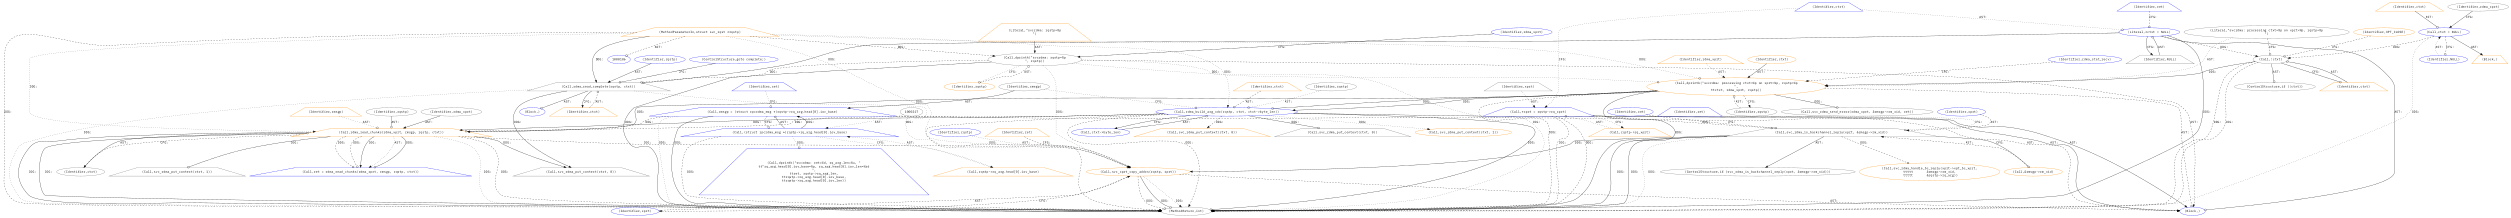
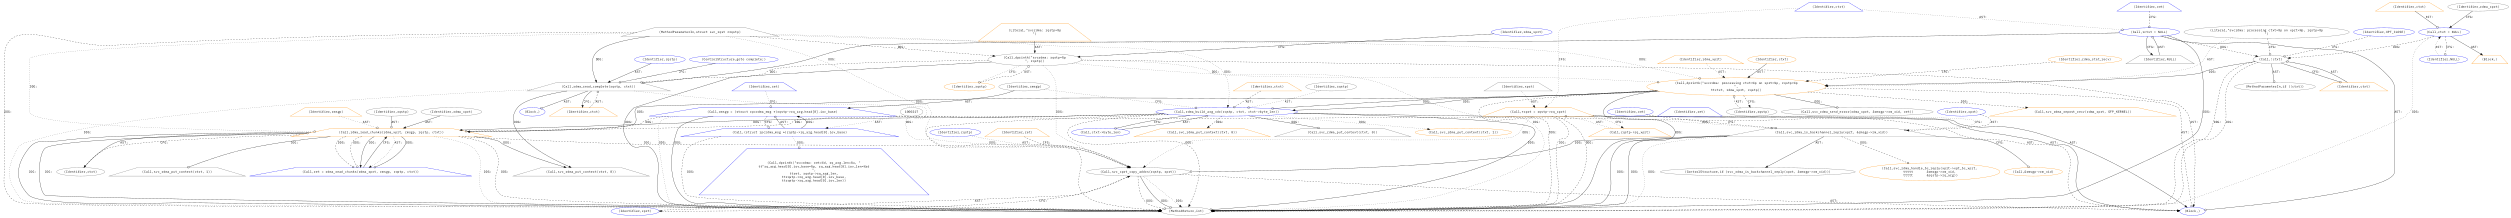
(700, 32) -> (700, 32)
(2149, 32) -> (2149, 32)
(2384, 32) -> (2384, 32)
(161, 46) -> (161, 46)
(619, 59) -> none
(2085, 59) -> (2085, 59)
(2275, 87) -> (2275, 87)
(1538, 112) -> (1538, 112)
none -> (2083, 112)
(1153, 121) -> (1153, 121)
(1682, 122) -> (1682, 122)
none -> (1340, 140)
(1960, 144) -> none
none -> (374, 153)
(1462, 161) -> (1462, 161)
(1003, 172) -> none
(1138, 172) -> (1138, 172)
